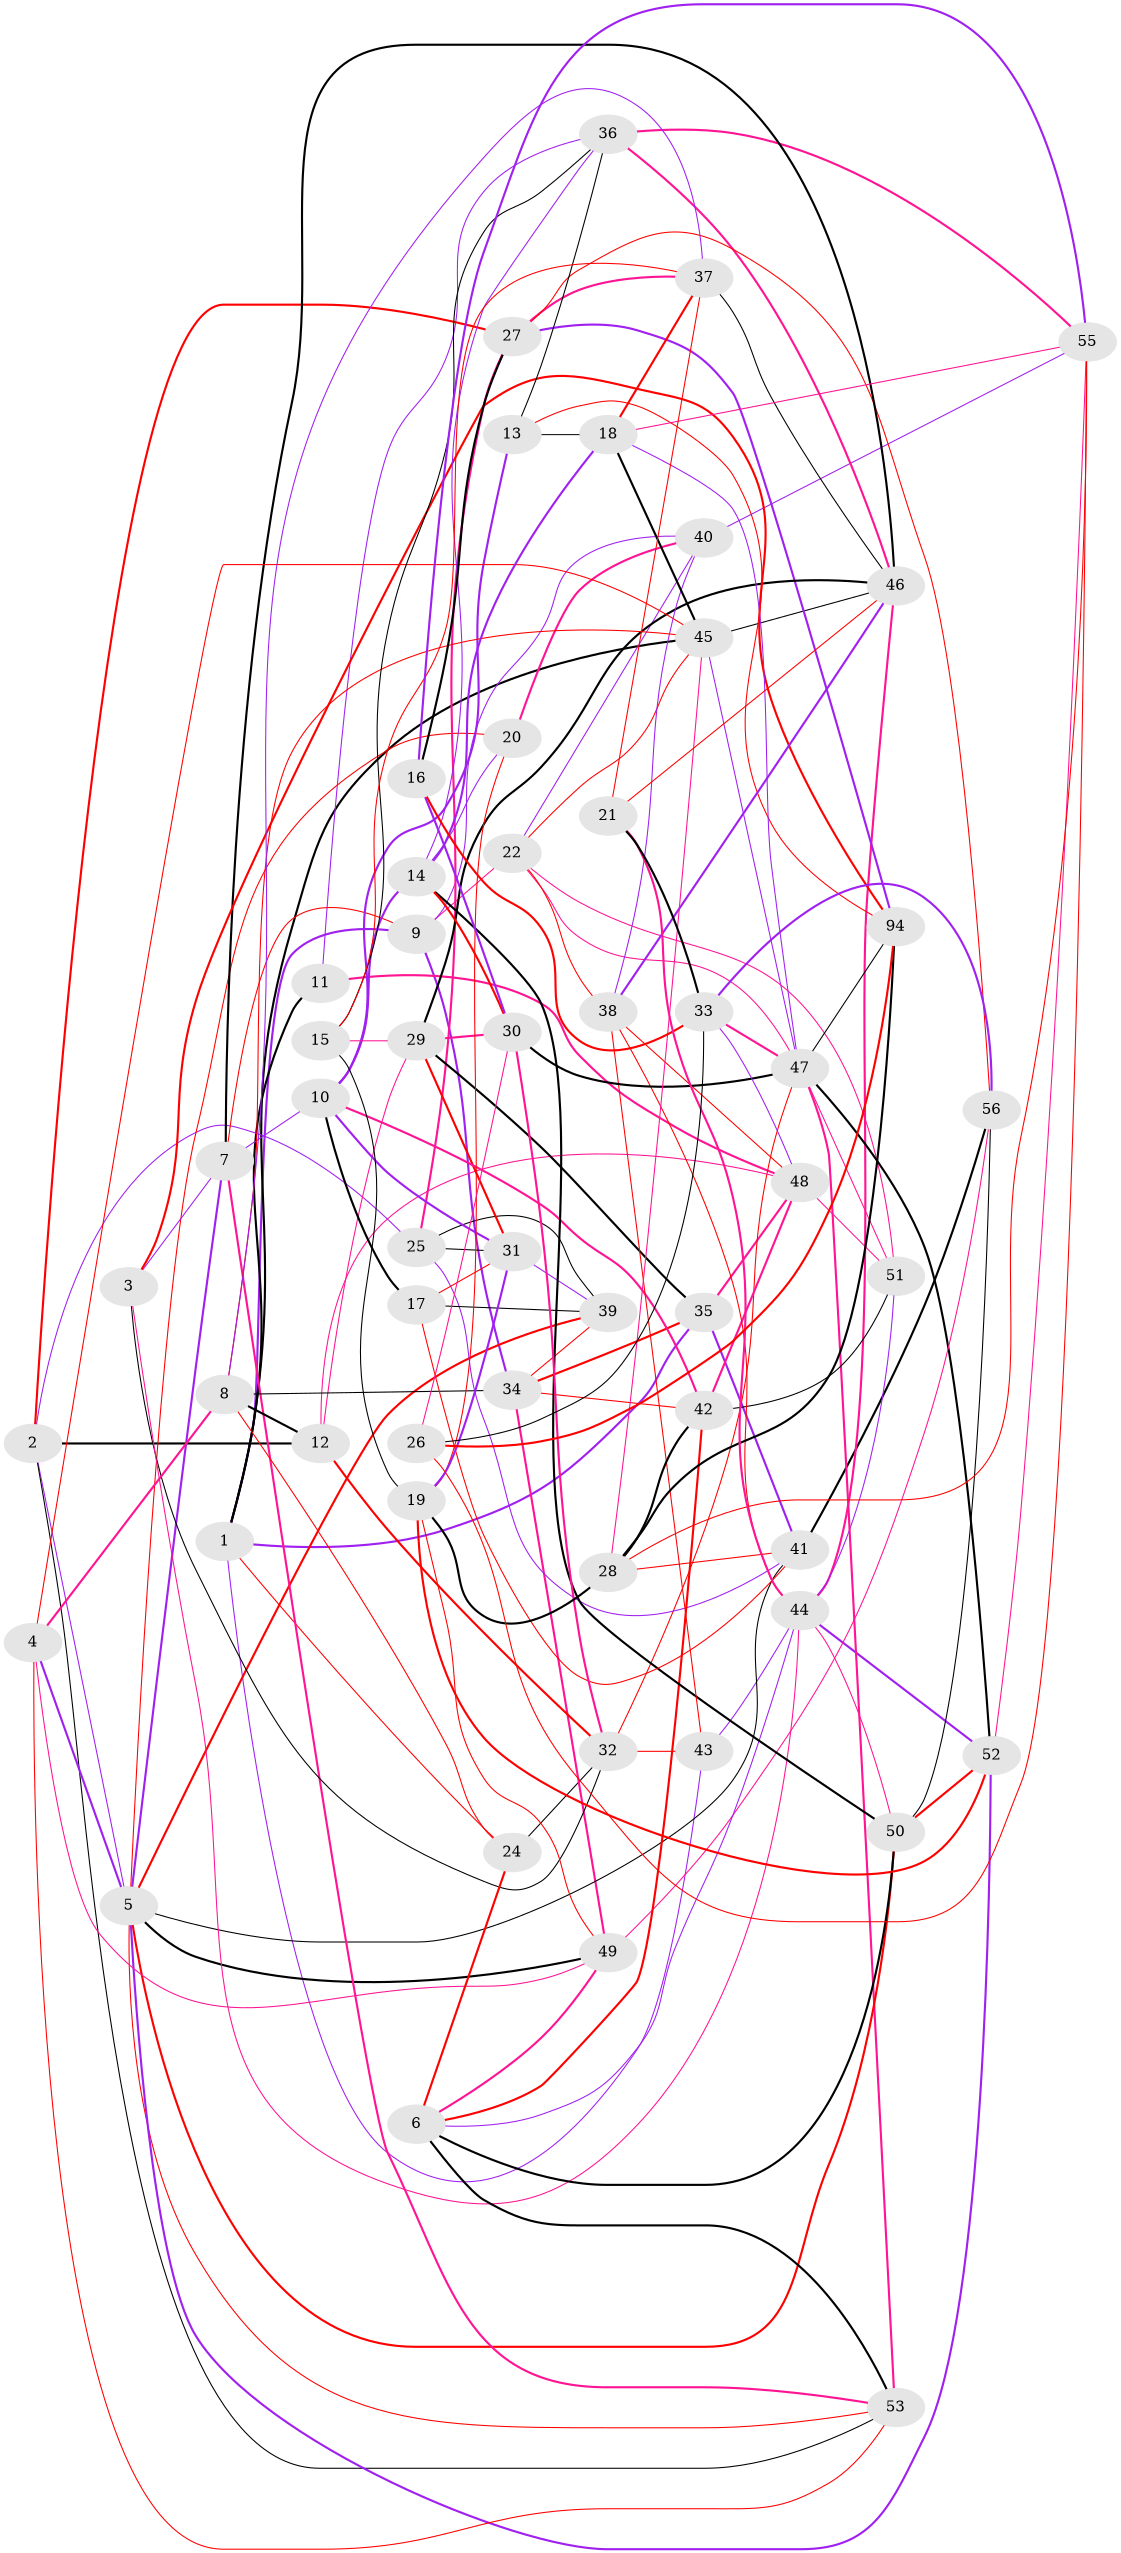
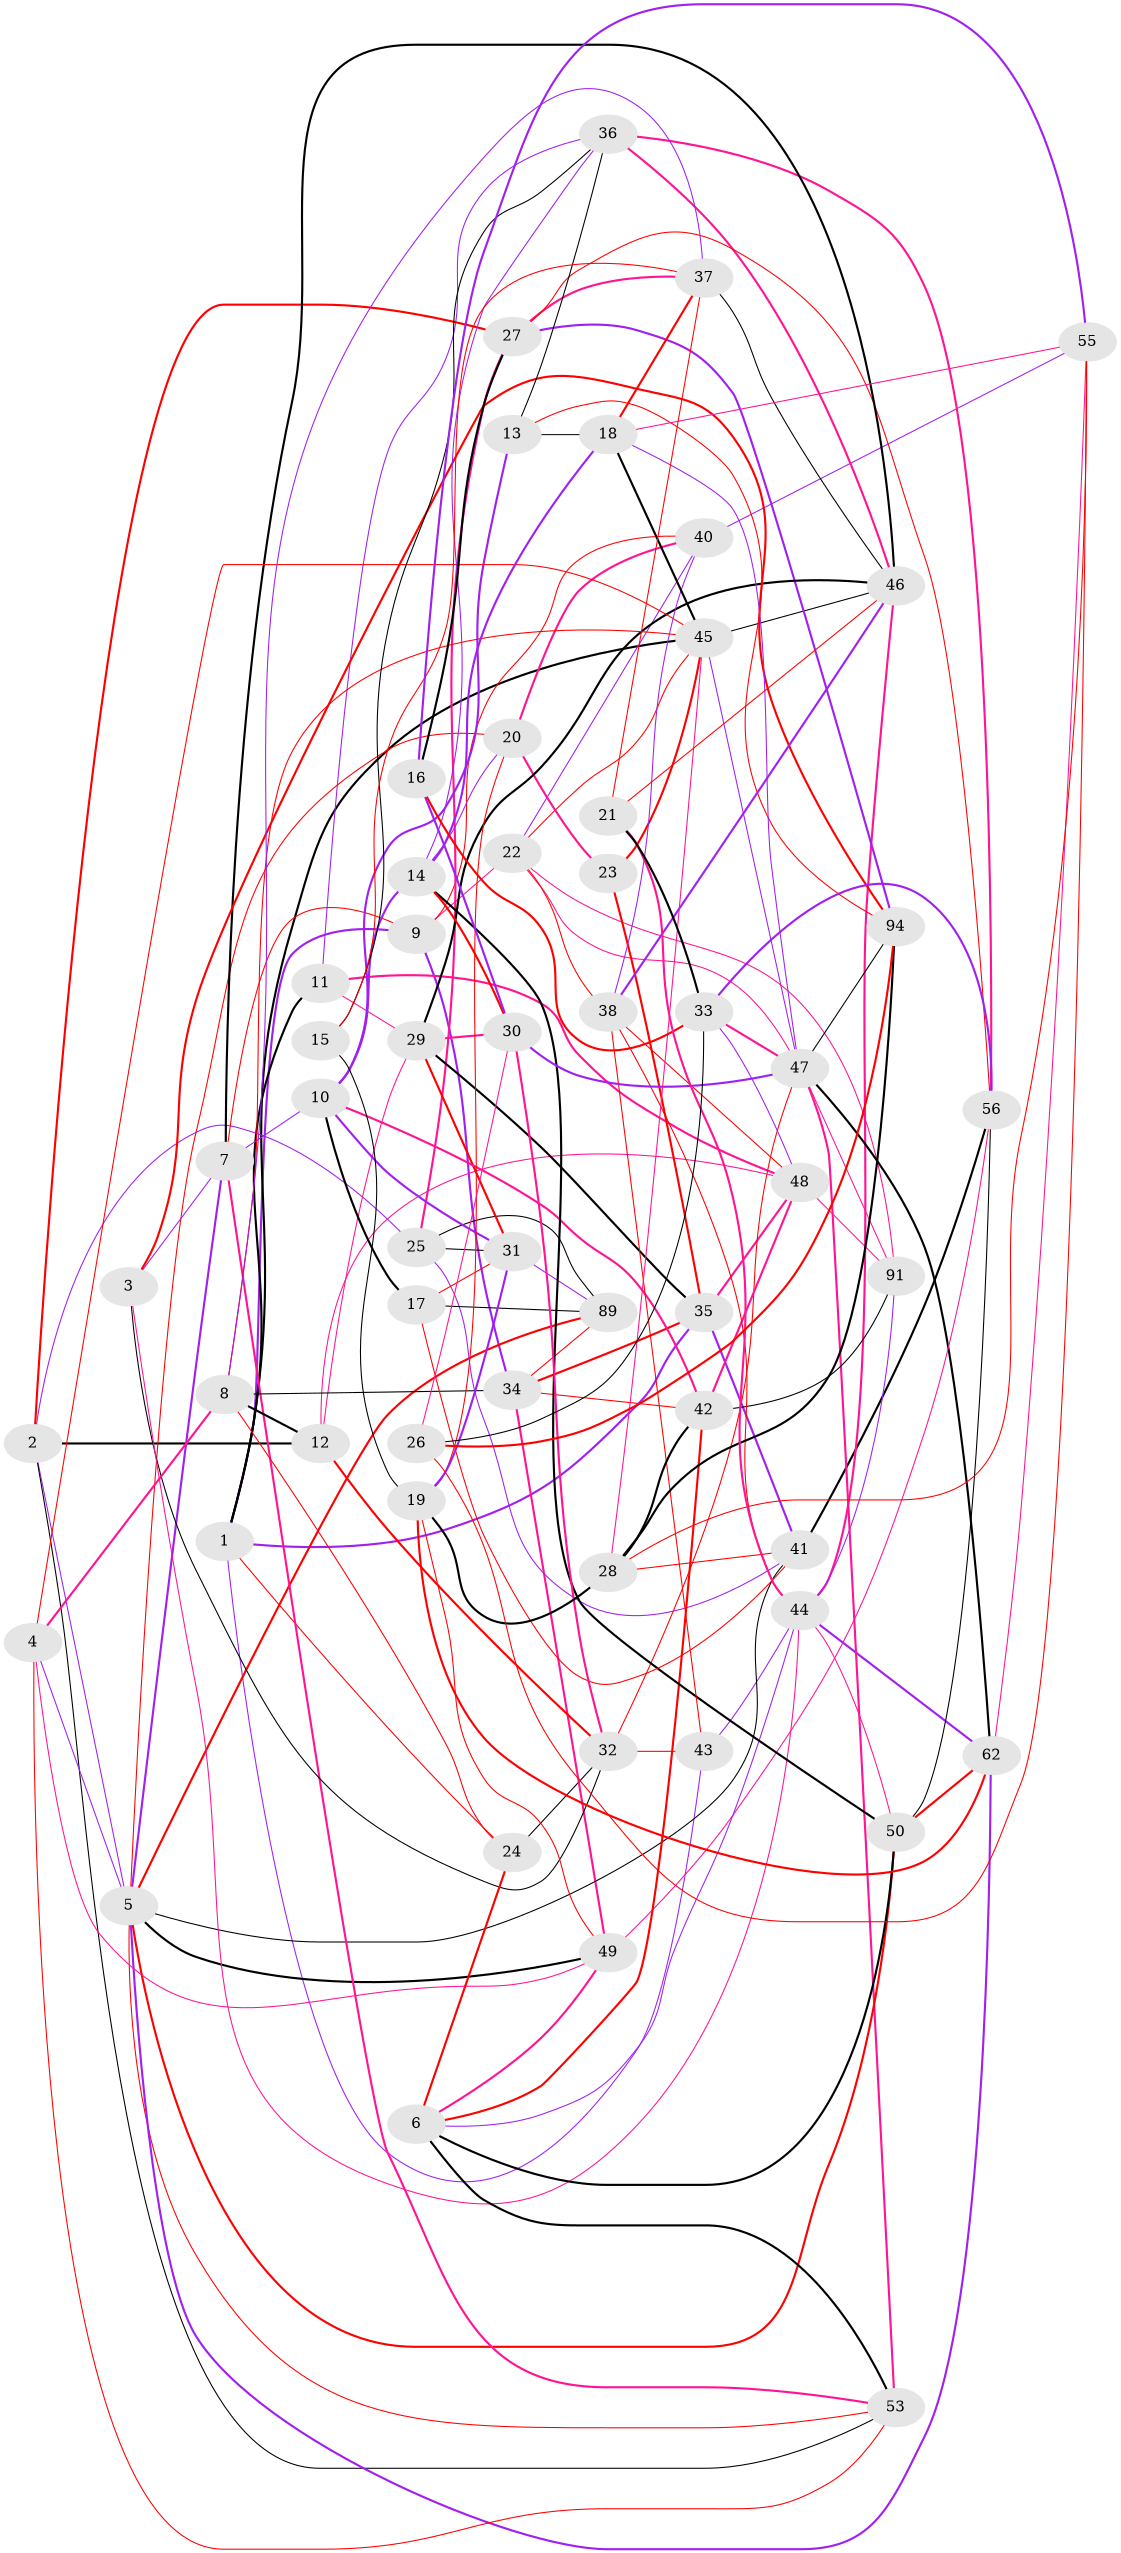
(873, 183) -> (970, 517)
(507, 673) -> (507, 673)
none -> (608, 874)
(369, 1041) -> (374, 1015)
(641, 1086) -> (641, 1086)
(896, 1276) -> (896, 1276)
(608, 1312) -> (608, 1312)
(992, 1756) -> (992, 1756)
(89, 1797) -> (89, 1797)
